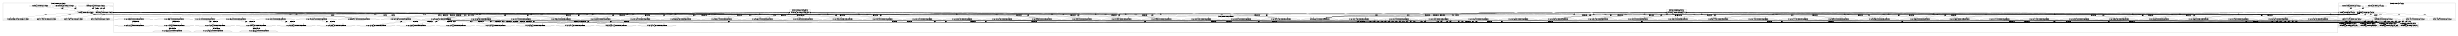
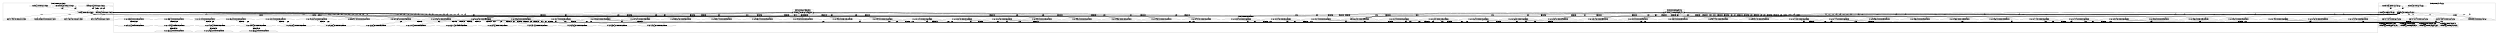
none -> (2358, 19)
